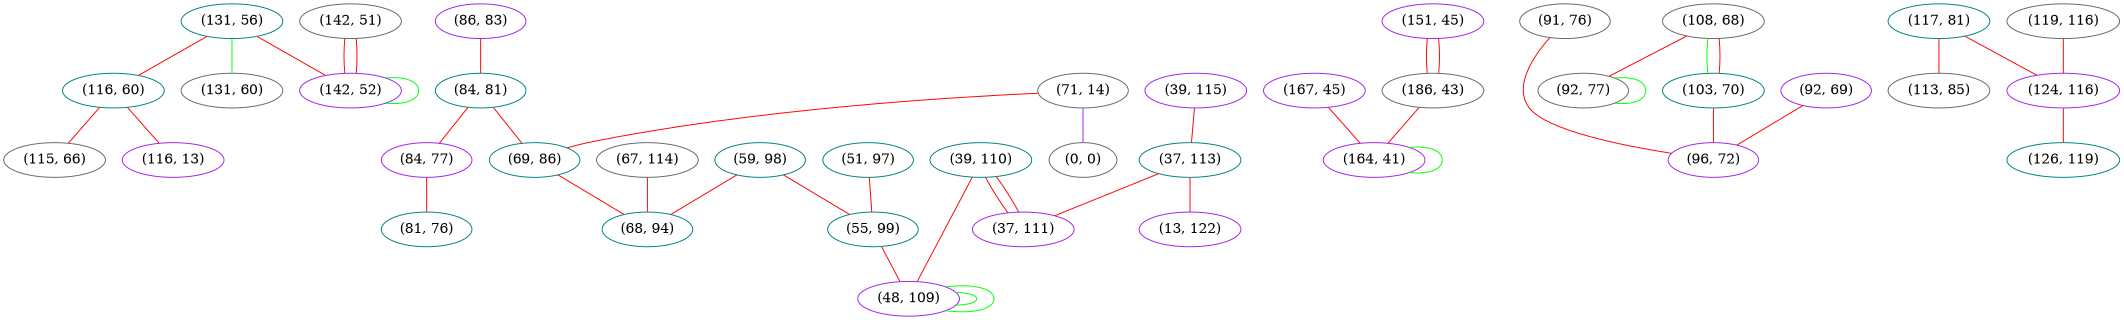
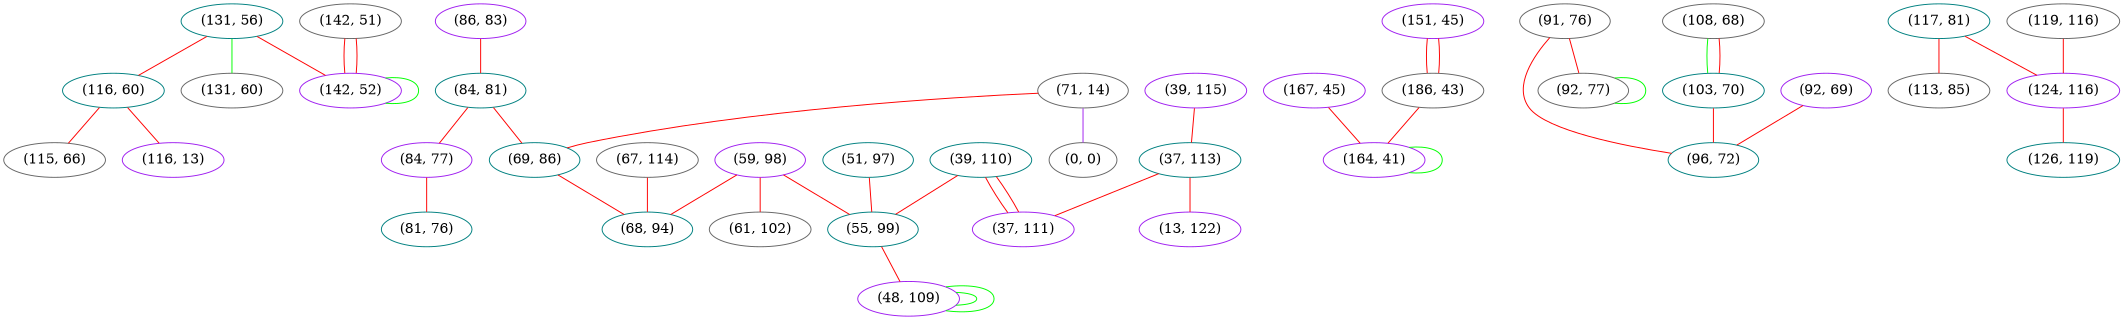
(1648, 56) -> (1574, 56)
(760, 160) -> (760, 160)
(1713, 160) -> (1713, 160)
none -> (760, 229)
(945, 229) -> (927, 195)
